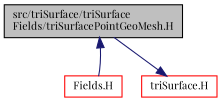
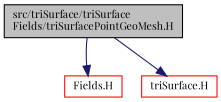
(100, 62) -> (86, 51)
